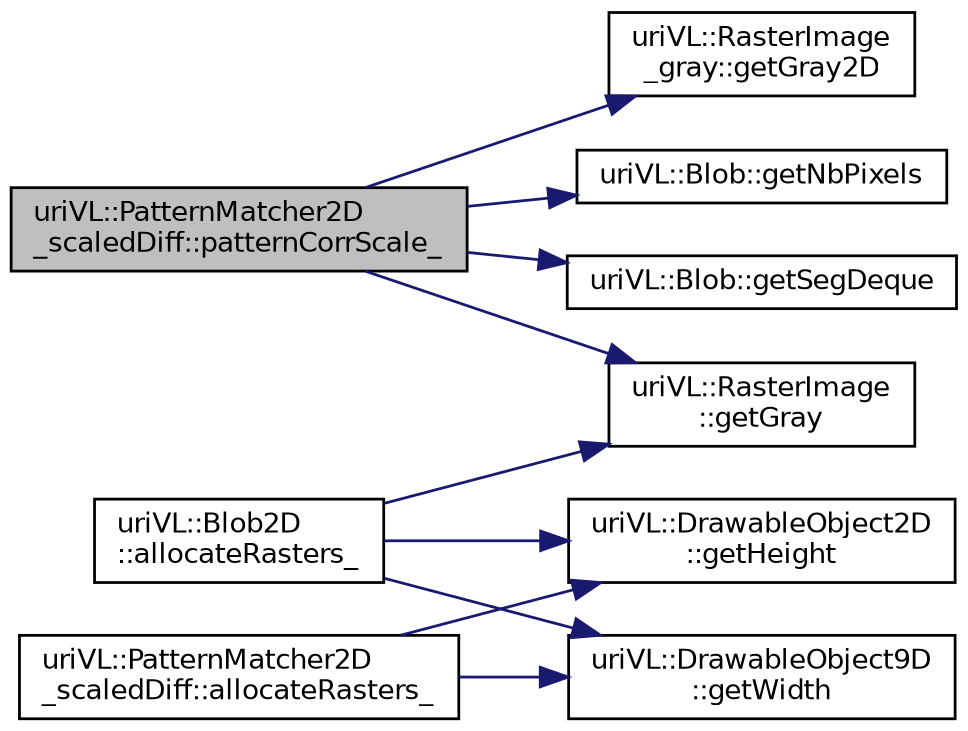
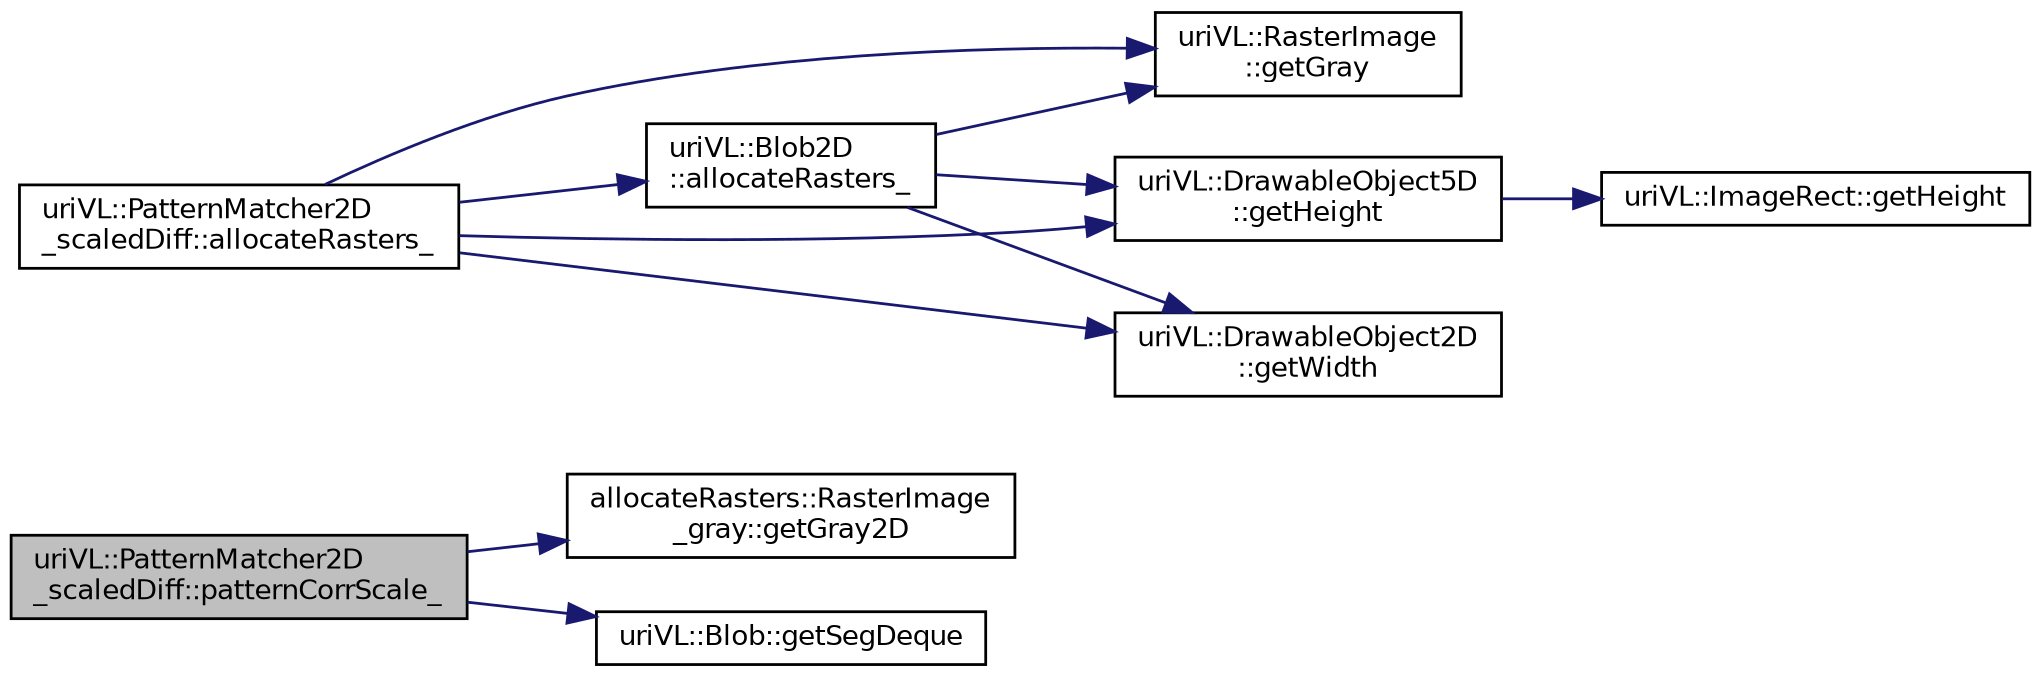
(762, 54) -> (791, 516)
(762, 177) -> none
none -> (539, 193)
none -> (1816, 199)
(487, 313) -> (717, 70)
(762, 541) -> (1308, 199)
(762, 677) -> (1308, 355)
